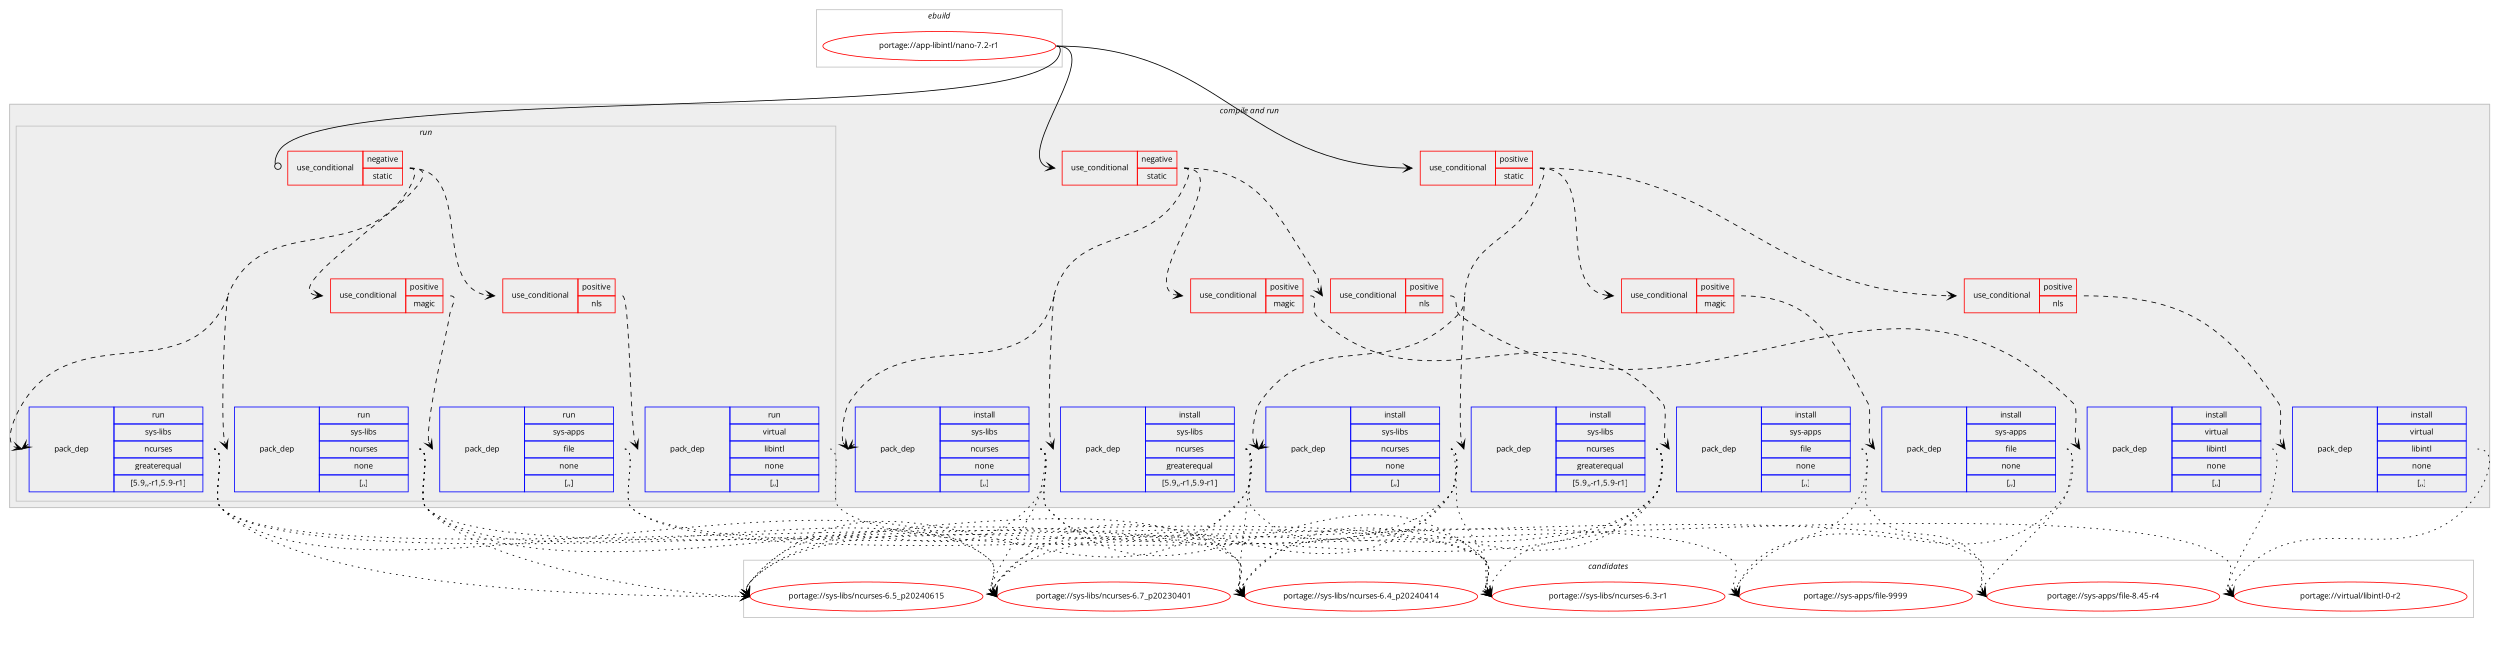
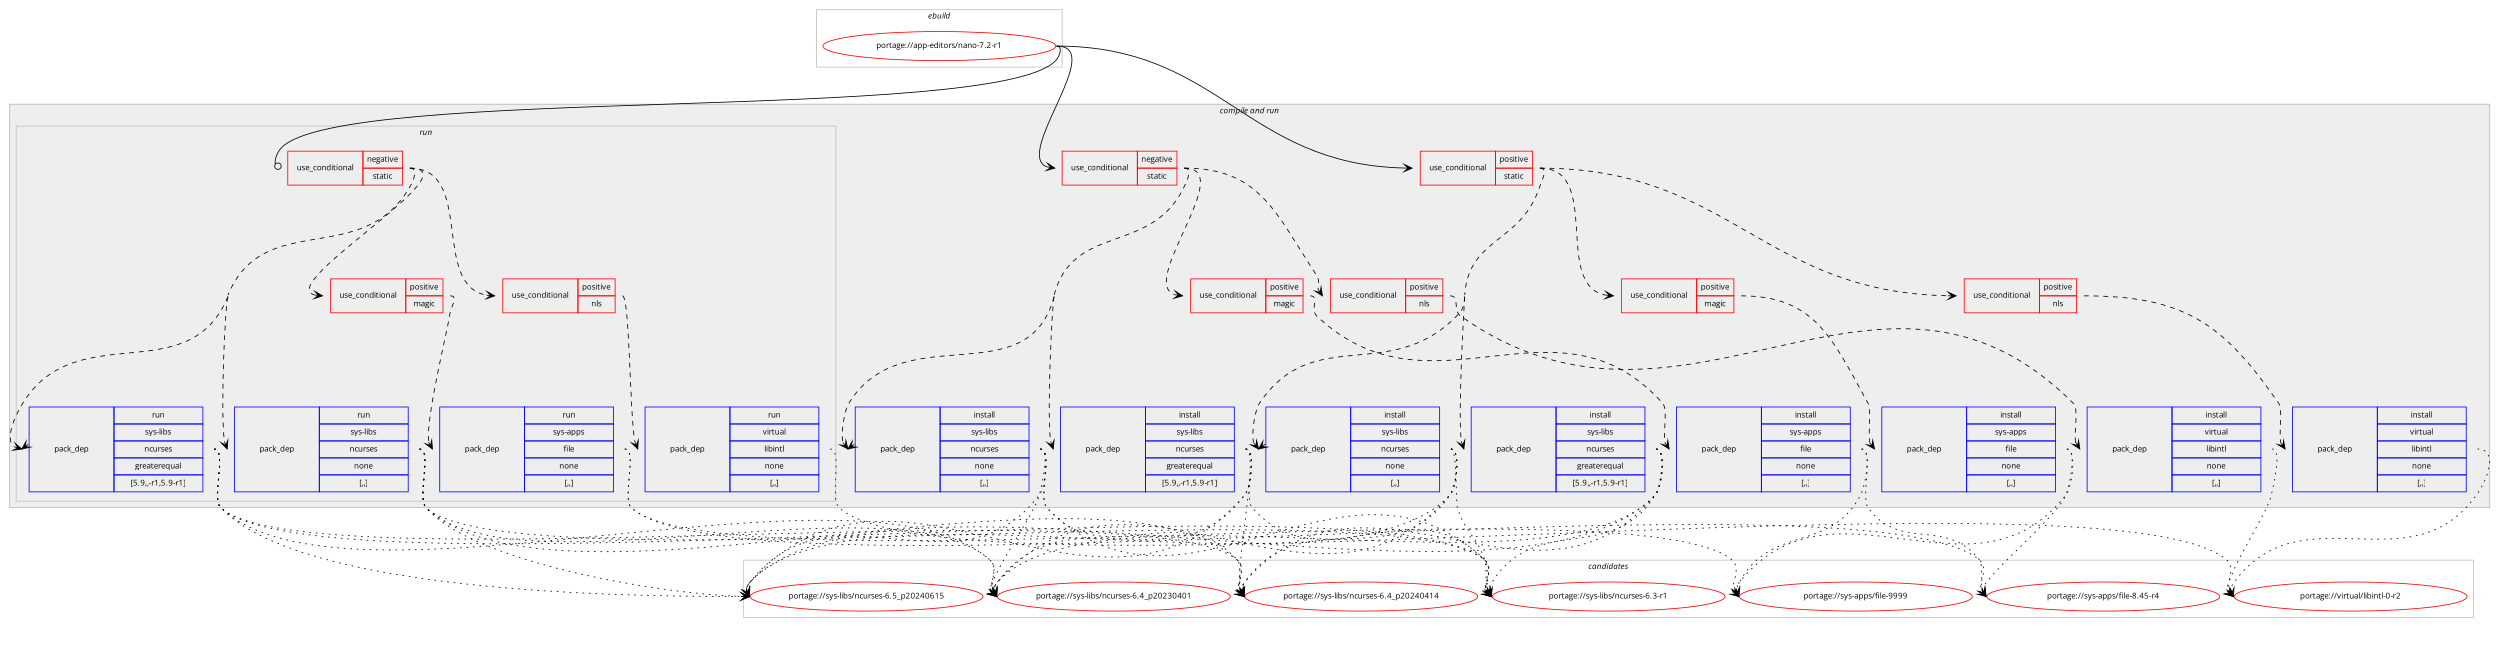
(939, 46) -> (939, 46)
(1114, 597) -> (1114, 597)
